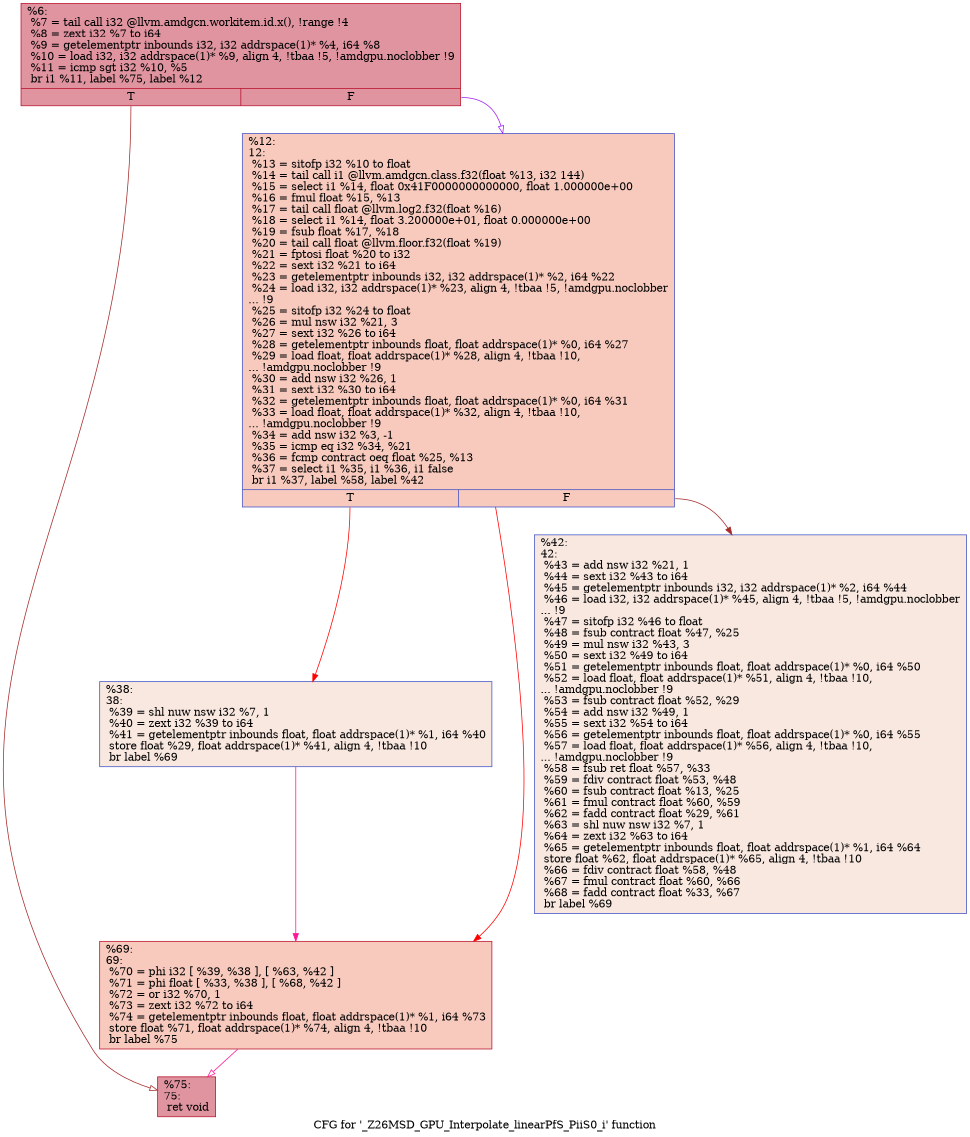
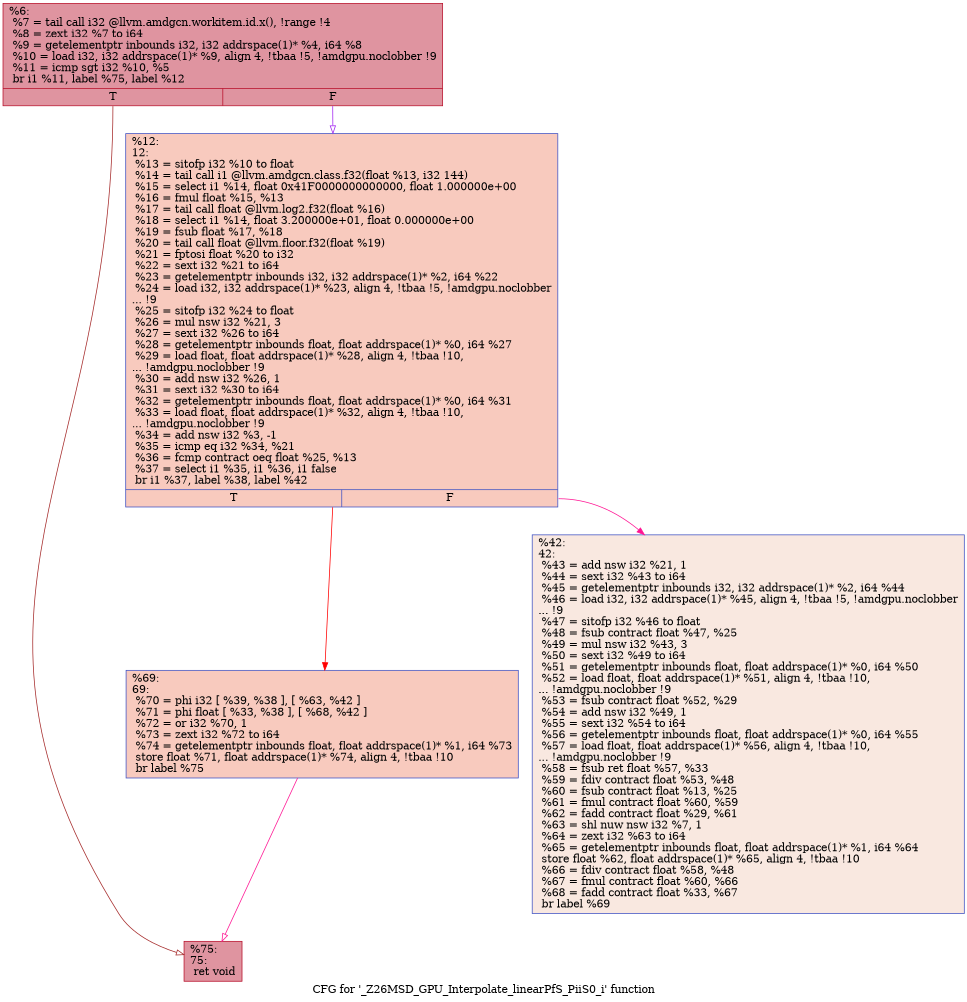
(336, 481) -> (220, 481)
(705, 506) -> (601, 507)
(296, 724) -> none
(296, 995) -> (322, 724)
